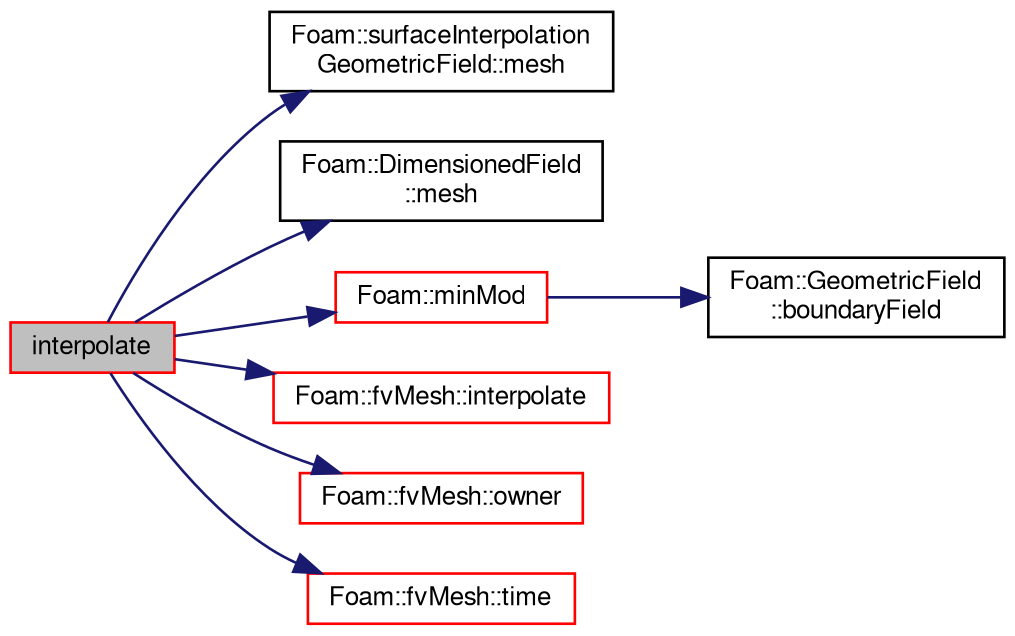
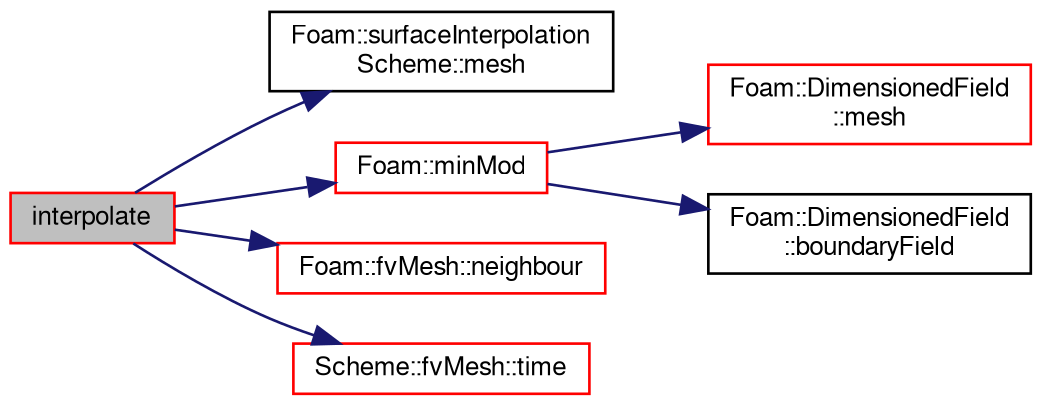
(441, 52) -> (441, 52)
(441, 181) -> (870, 104)
(218, 274) -> (614, 142)
(856, 297) -> (870, 234)
(441, 398) -> (441, 268)
(441, 498) -> none
(441, 599) -> (441, 369)
